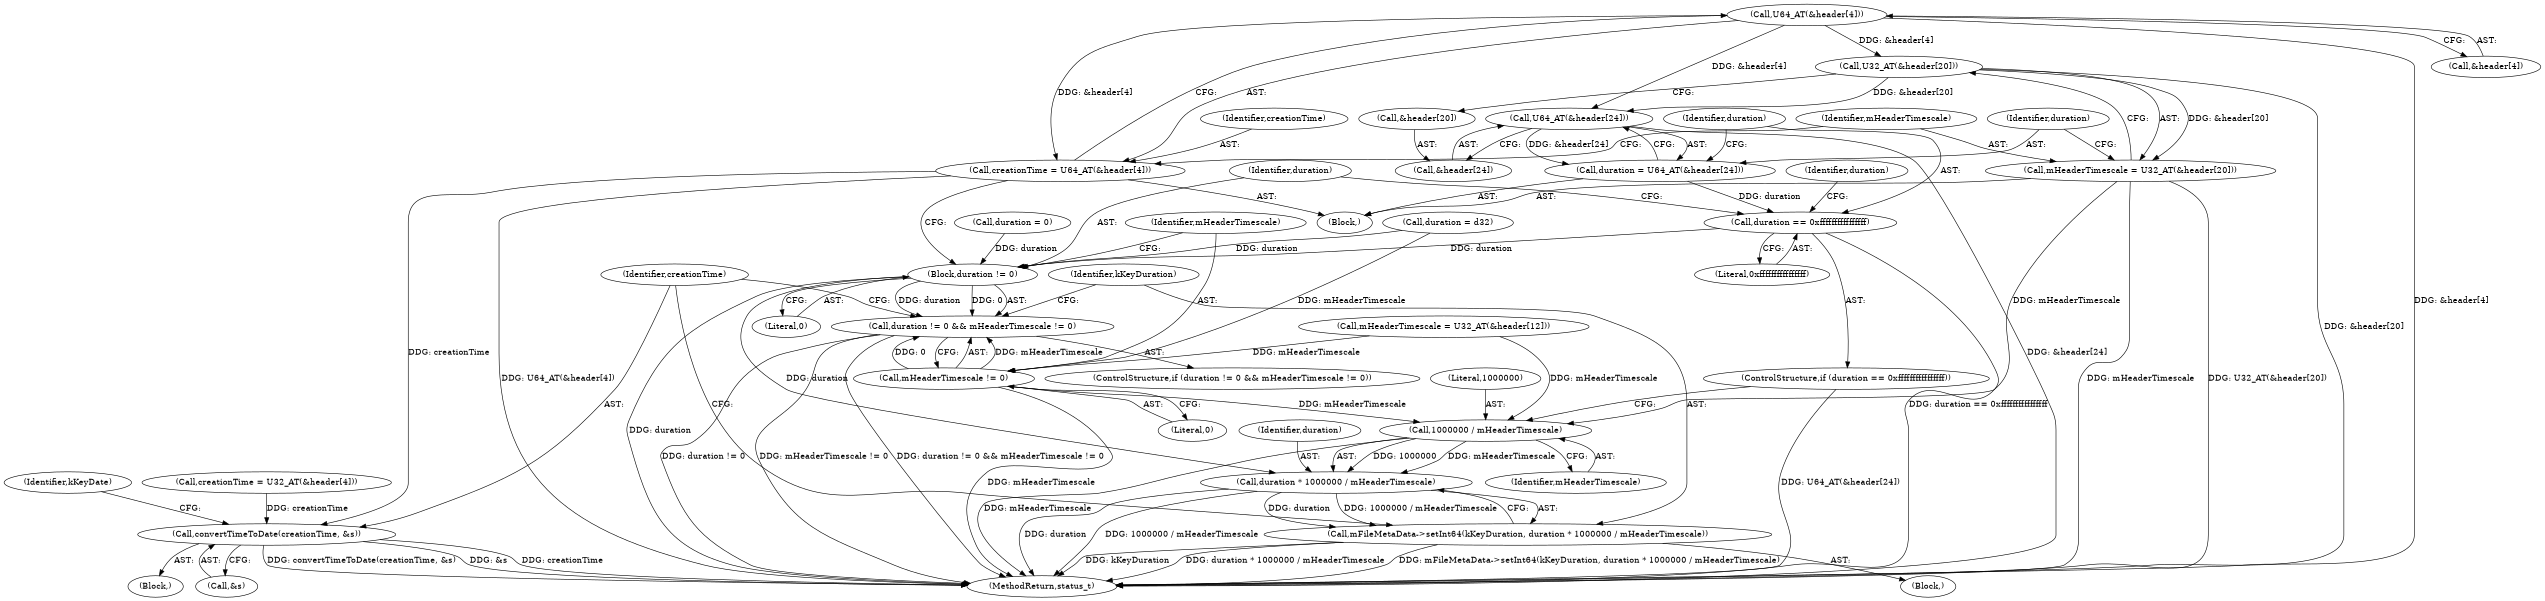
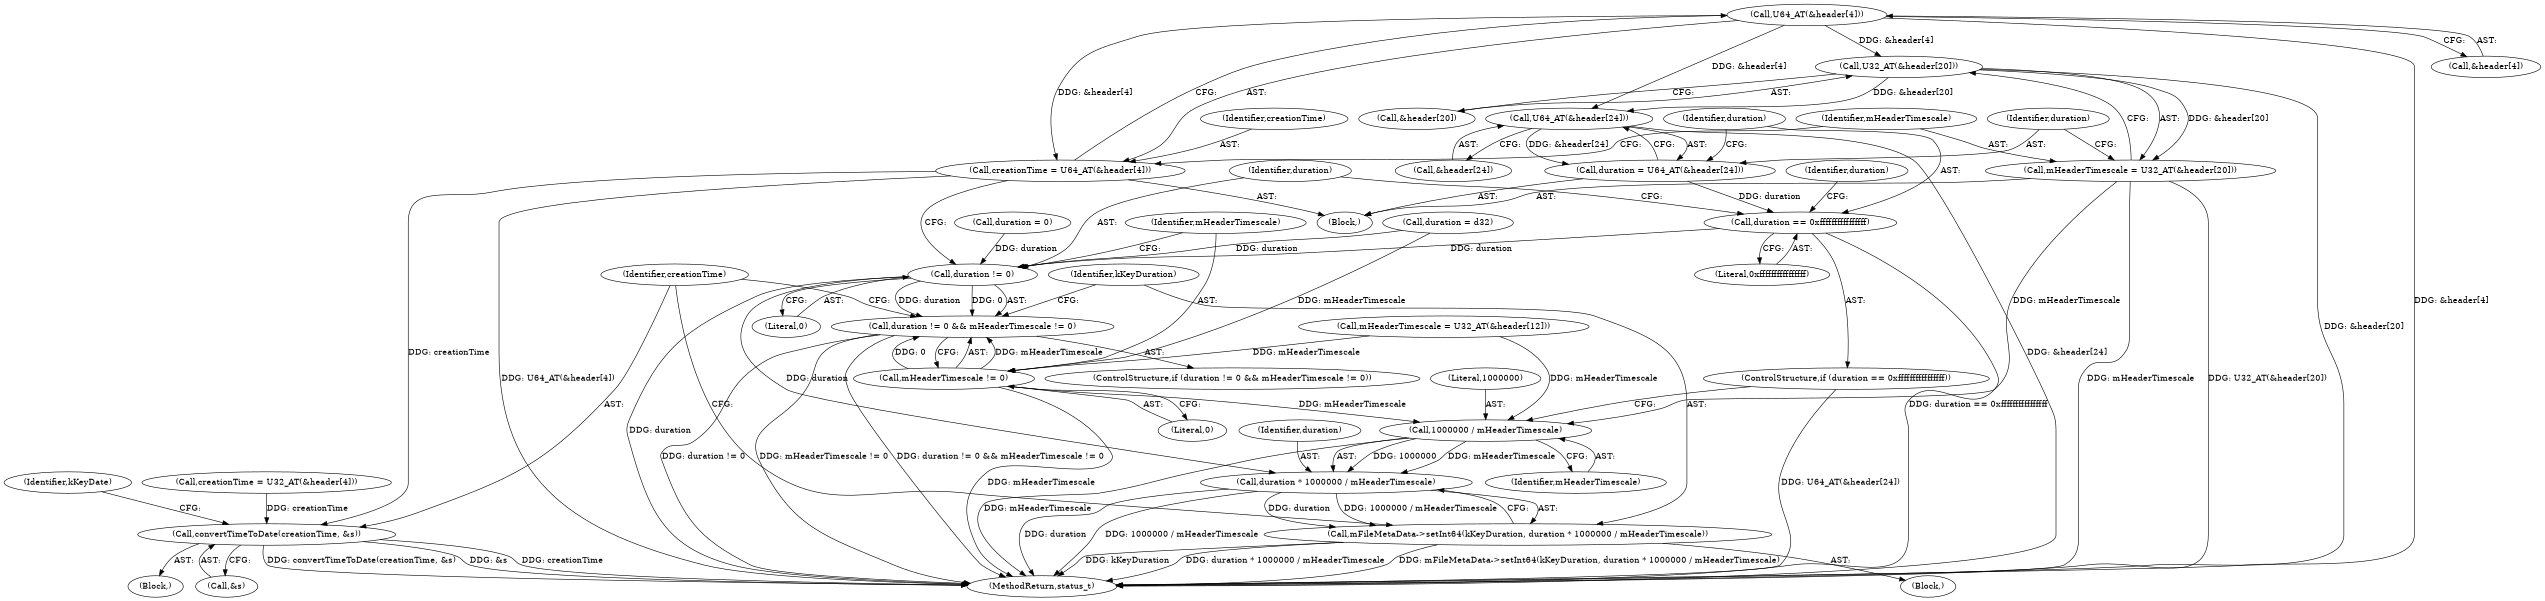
(1416, 145) -> (1652, 101)
(973, 275) -> (973, 275)
